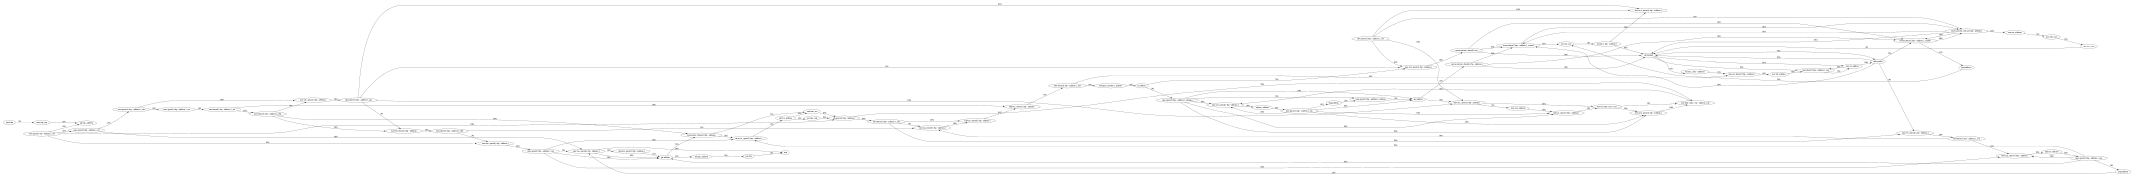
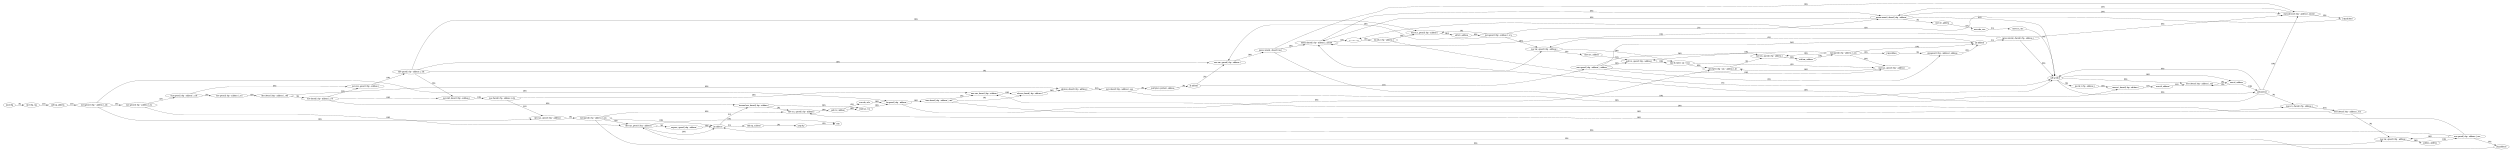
none -> (1461, 35)
(63, 128) -> (71, 105)
